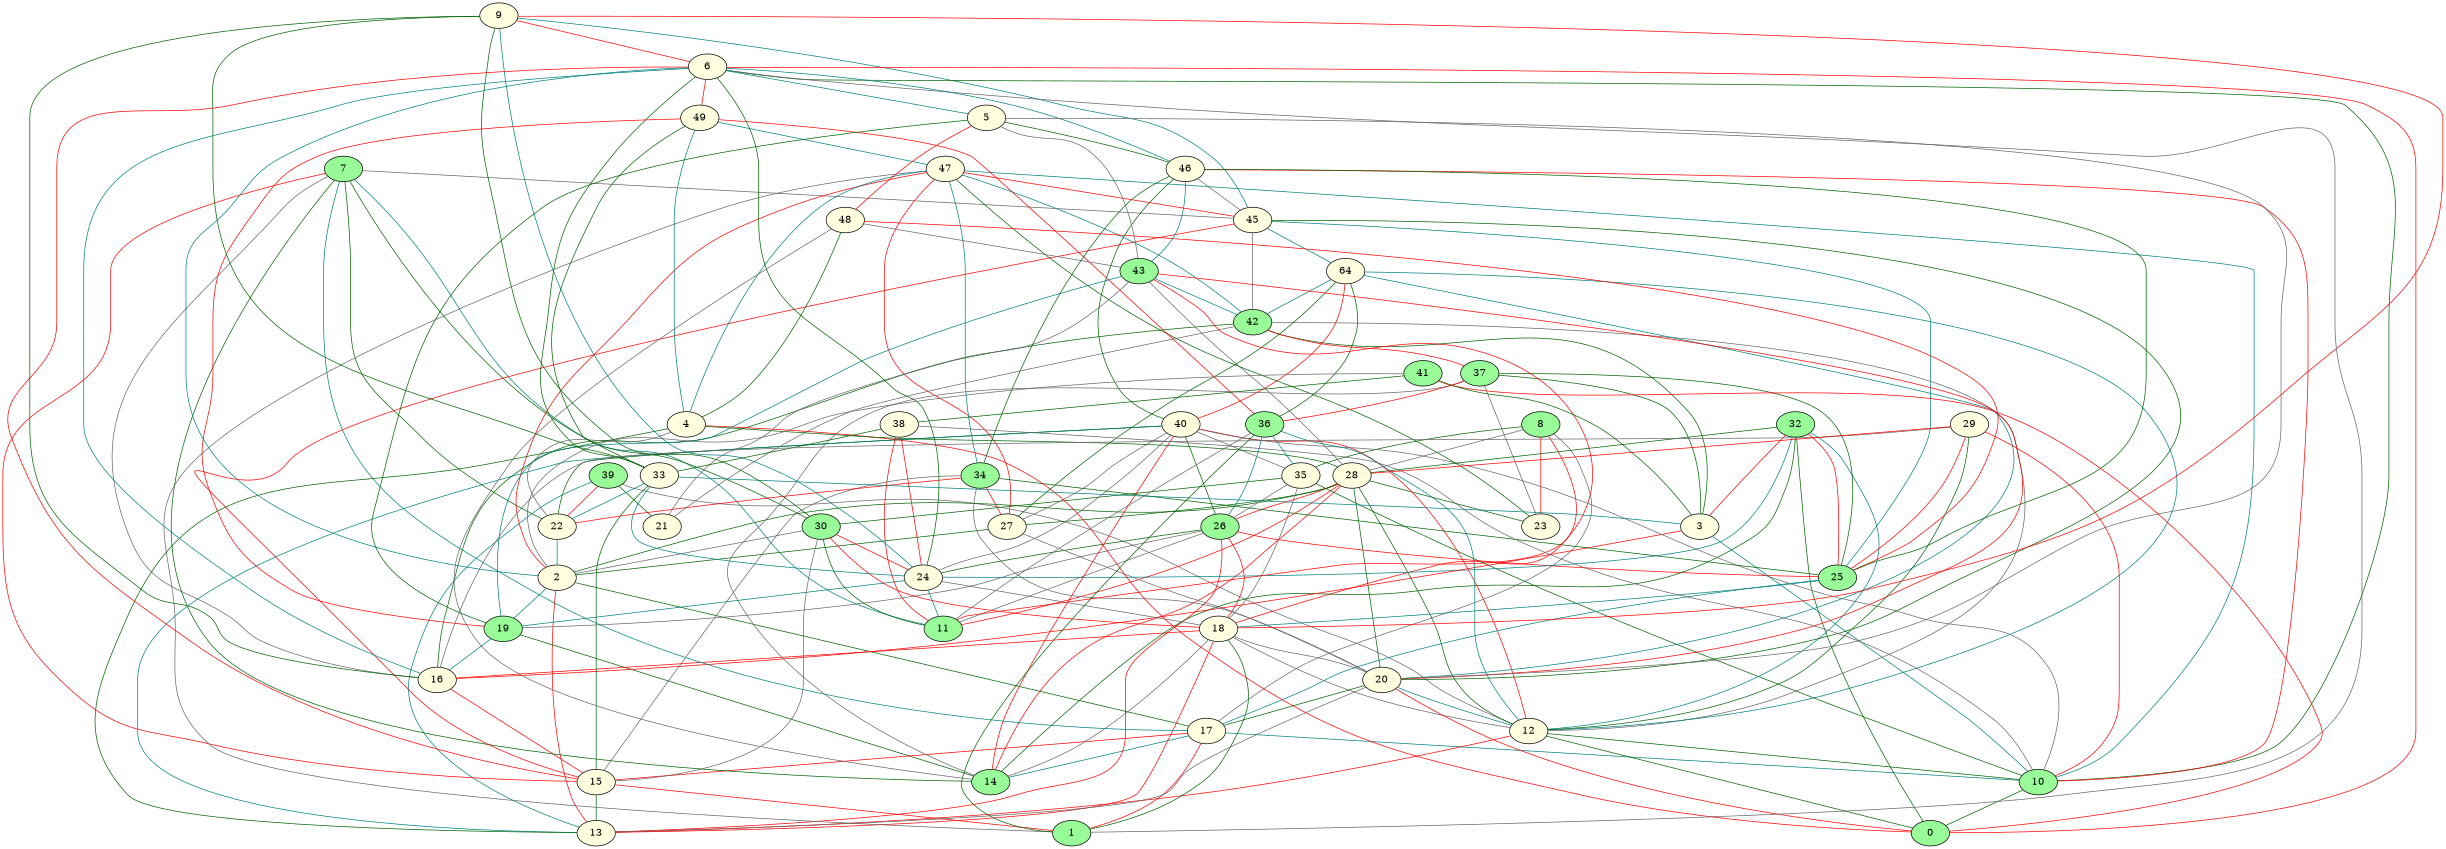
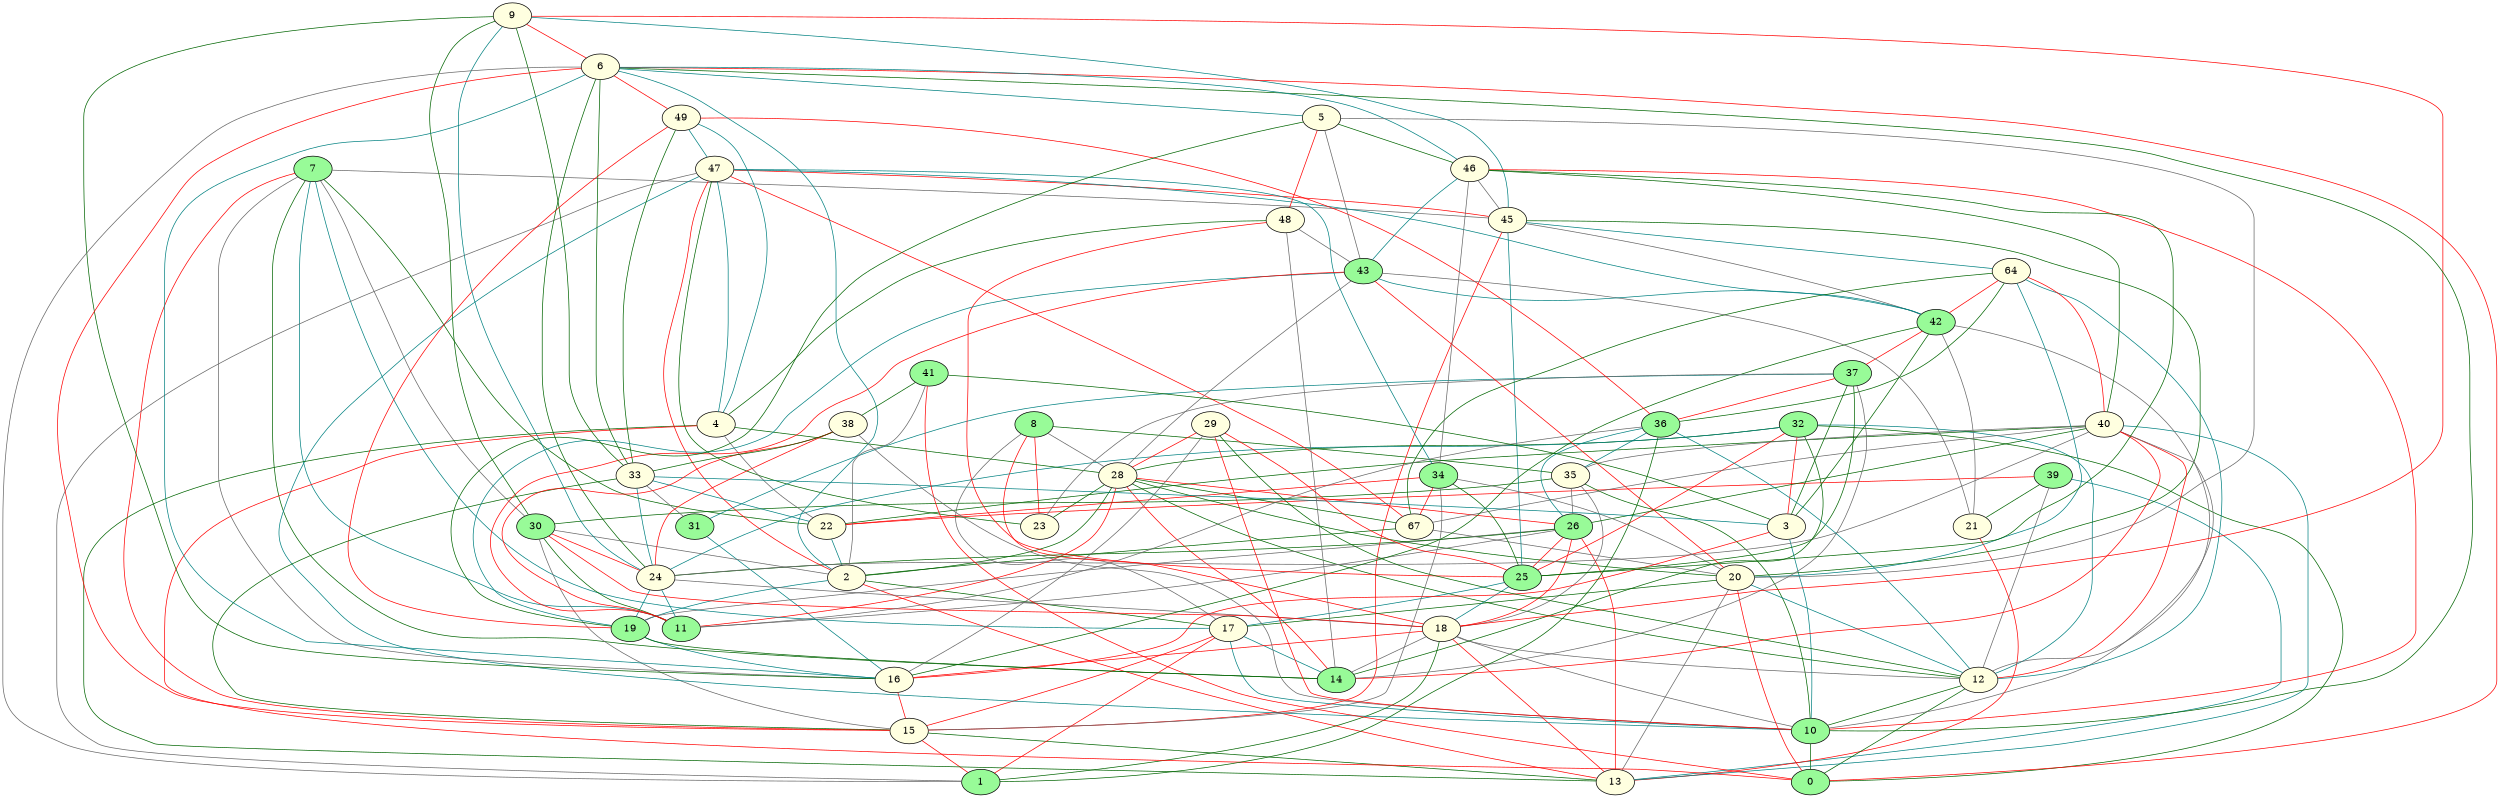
(1299, 297) -> (1974, 297)
(1055, 304) -> (1454, 322)
(493, 368) -> (401, 351)
none -> (695, 527)
(1007, 527) -> (1414, 527)
(1300, 654) -> (1623, 686)
(1200, 793) -> (1906, 740)
